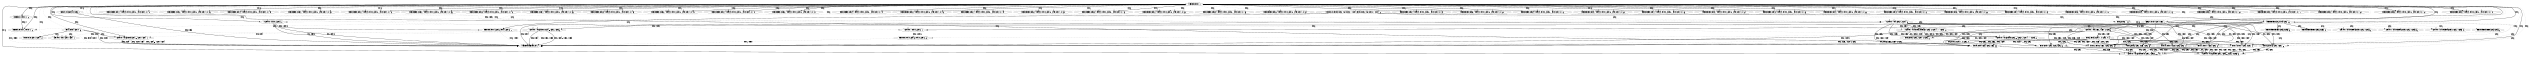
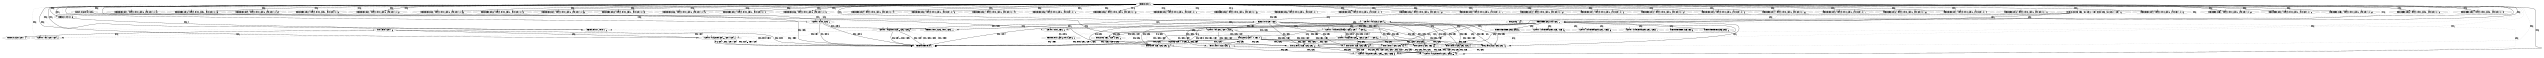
(746, 21) -> (2426, 14)
none -> (1383, 24)
